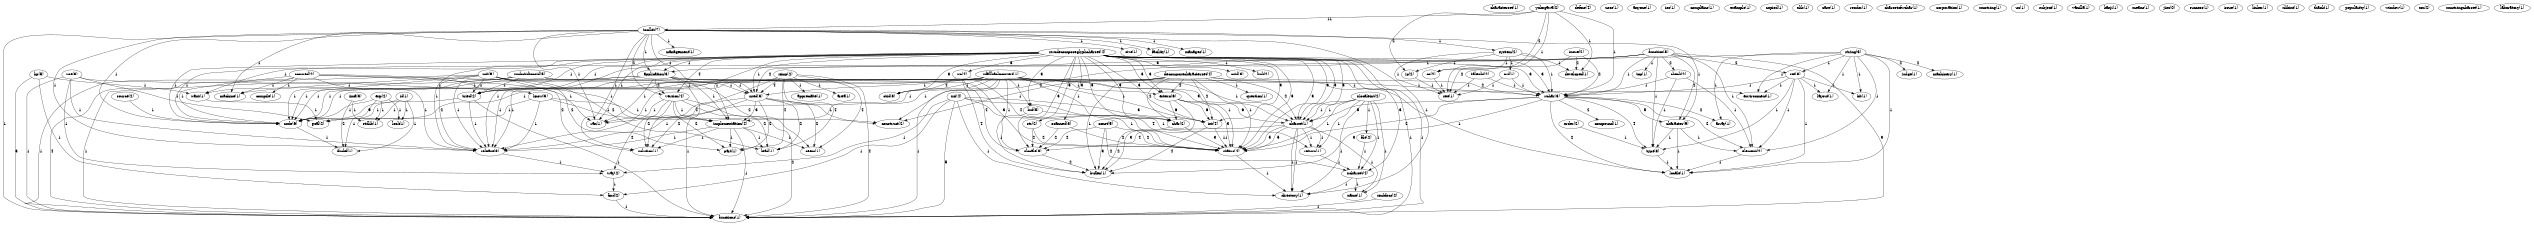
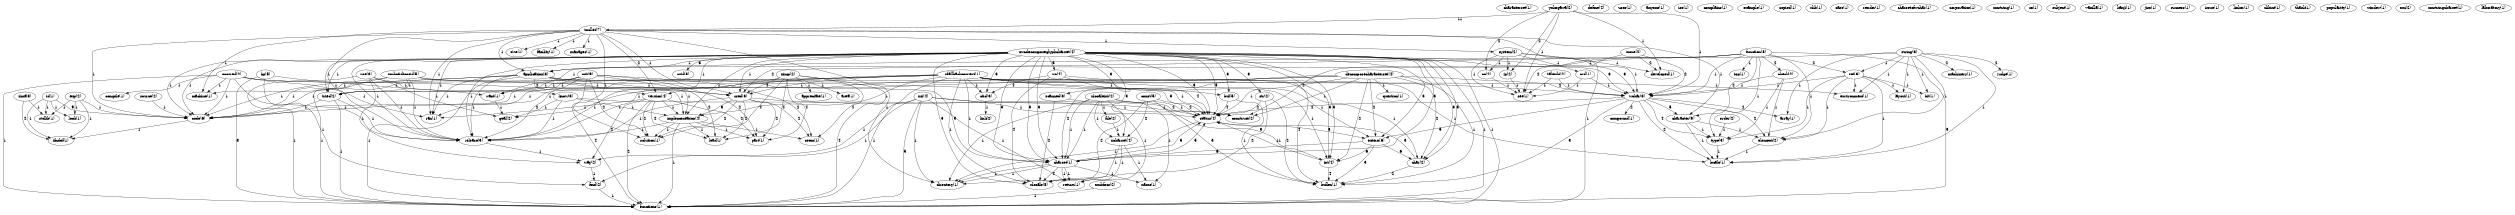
(2141, 8) -> none
(2169, 8) -> (2151, 8)
(680, 52) -> none
(1157, 60) -> (986, 106)
(699, 74) -> (704, 74)
(1216, 109) -> (1294, 127)
(1064, 162) -> (1286, 144)
(1334, 162) -> (1116, 173)
